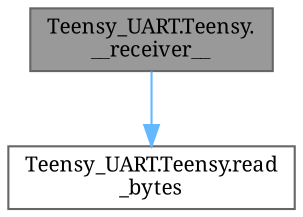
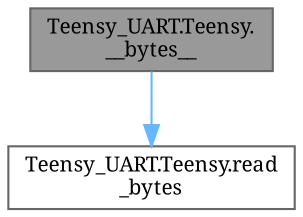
(152, 40) -> (152, 40)
